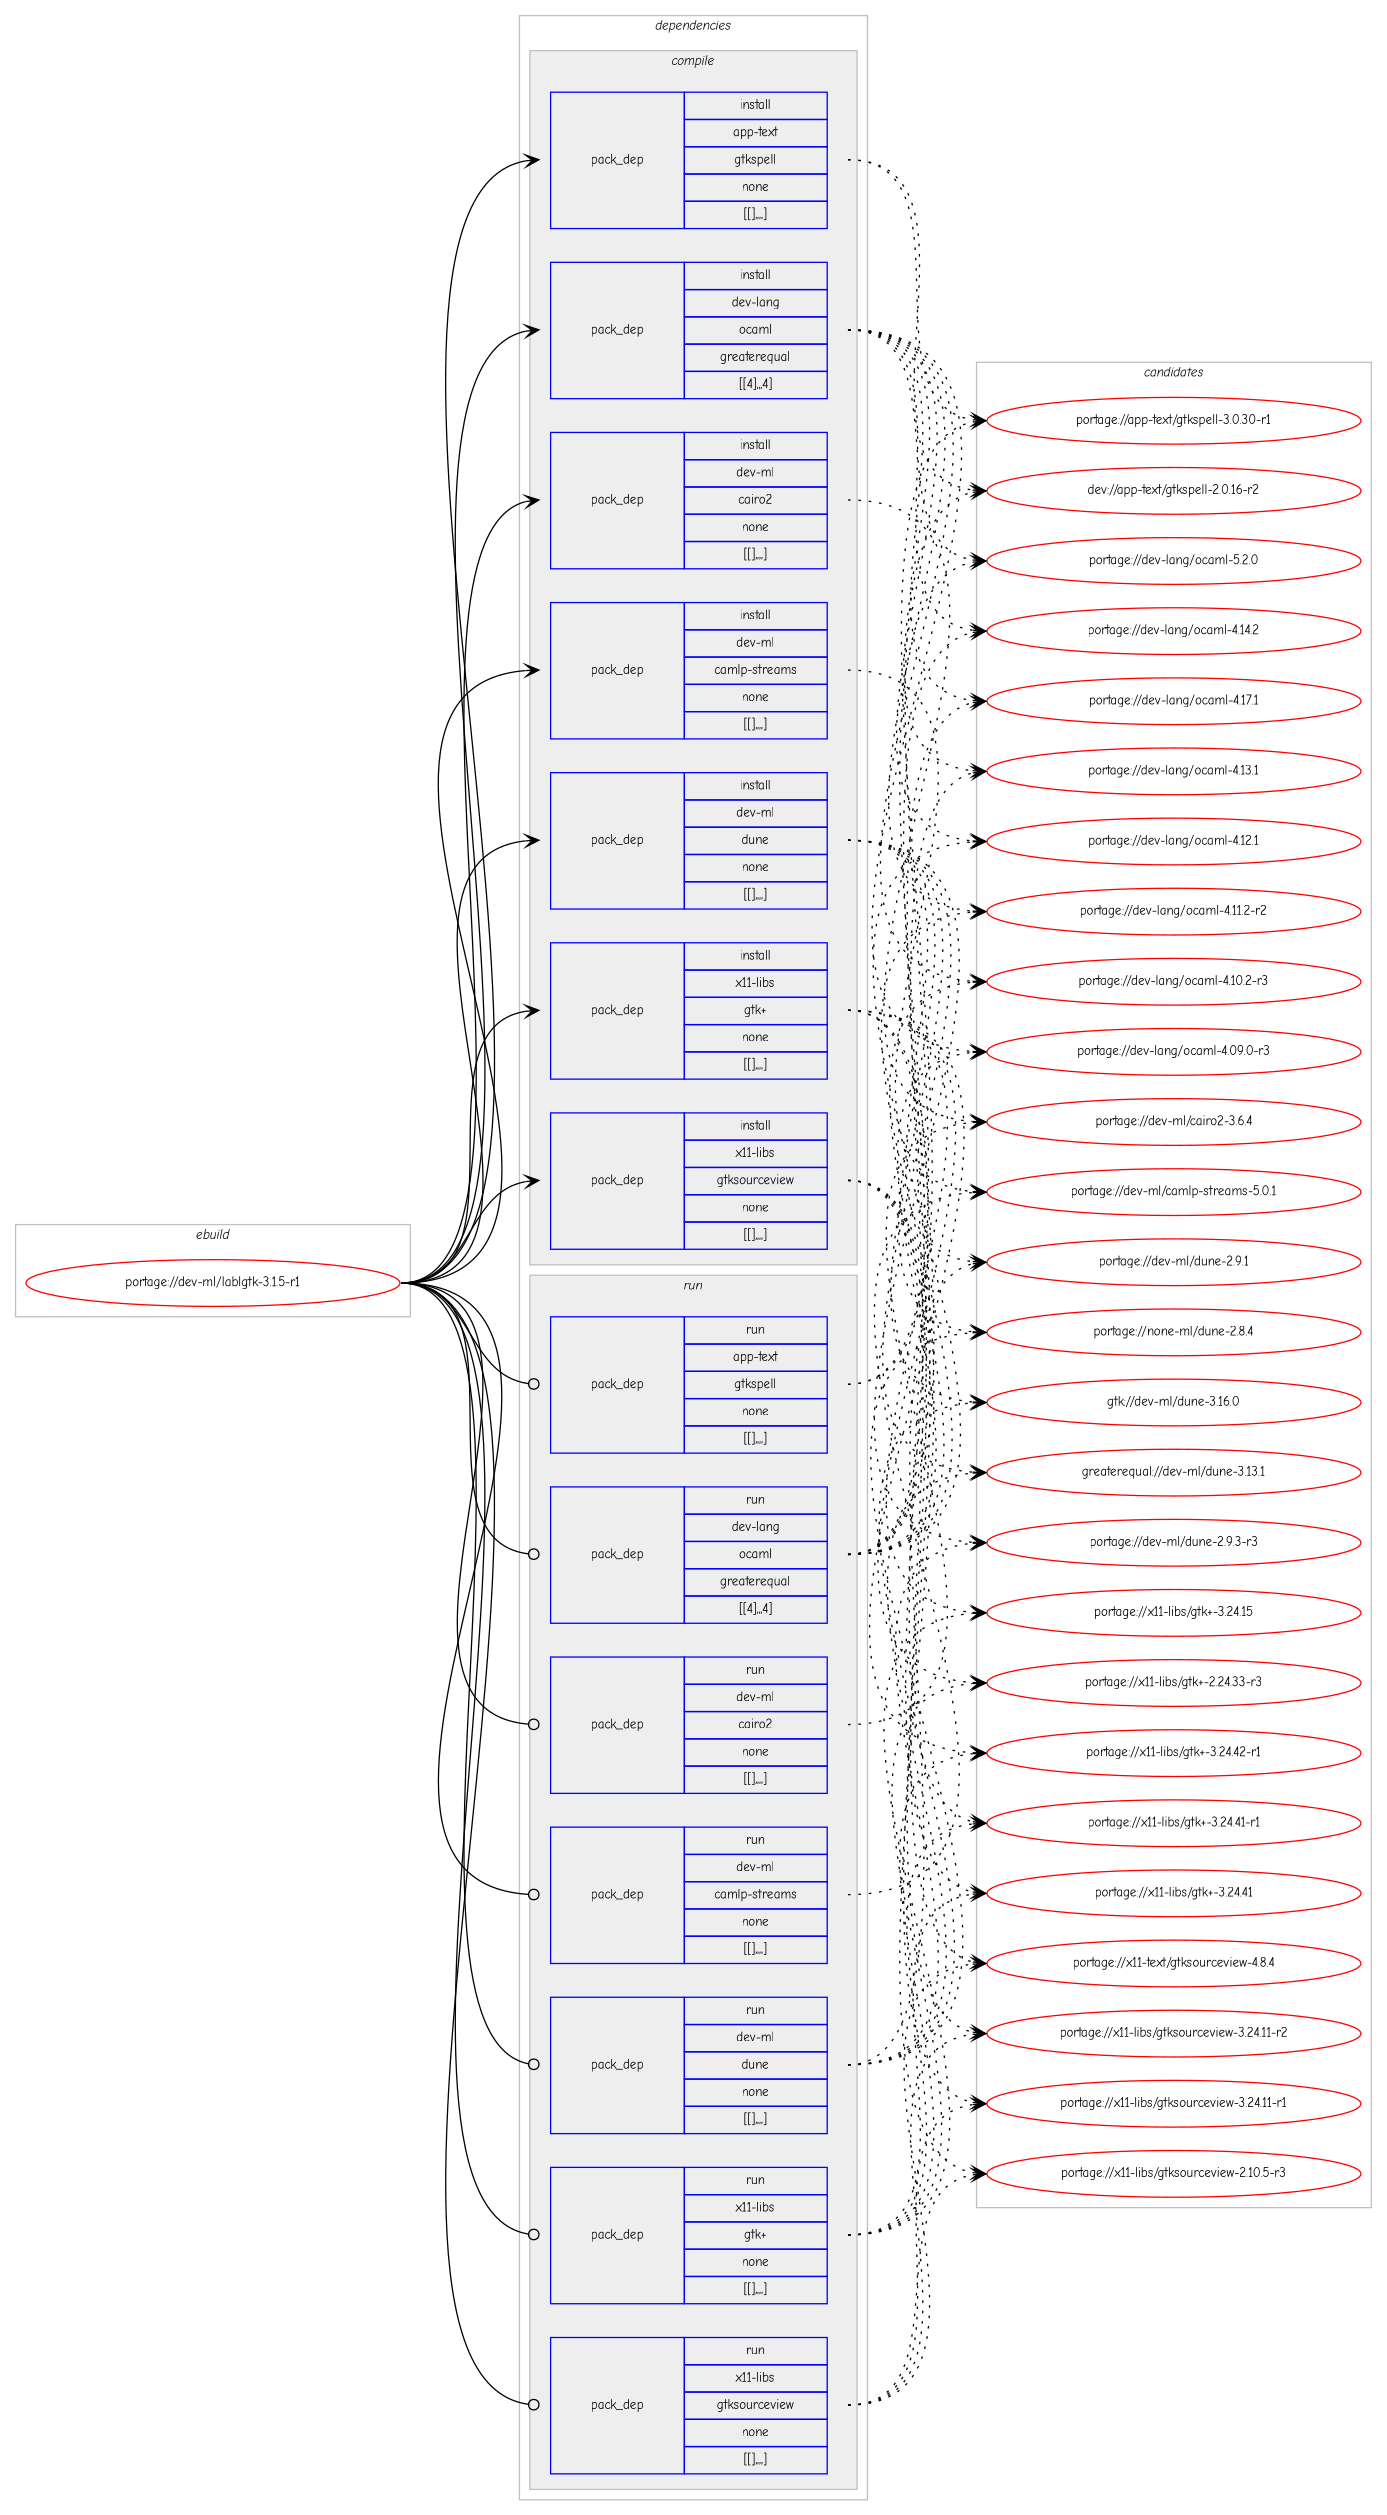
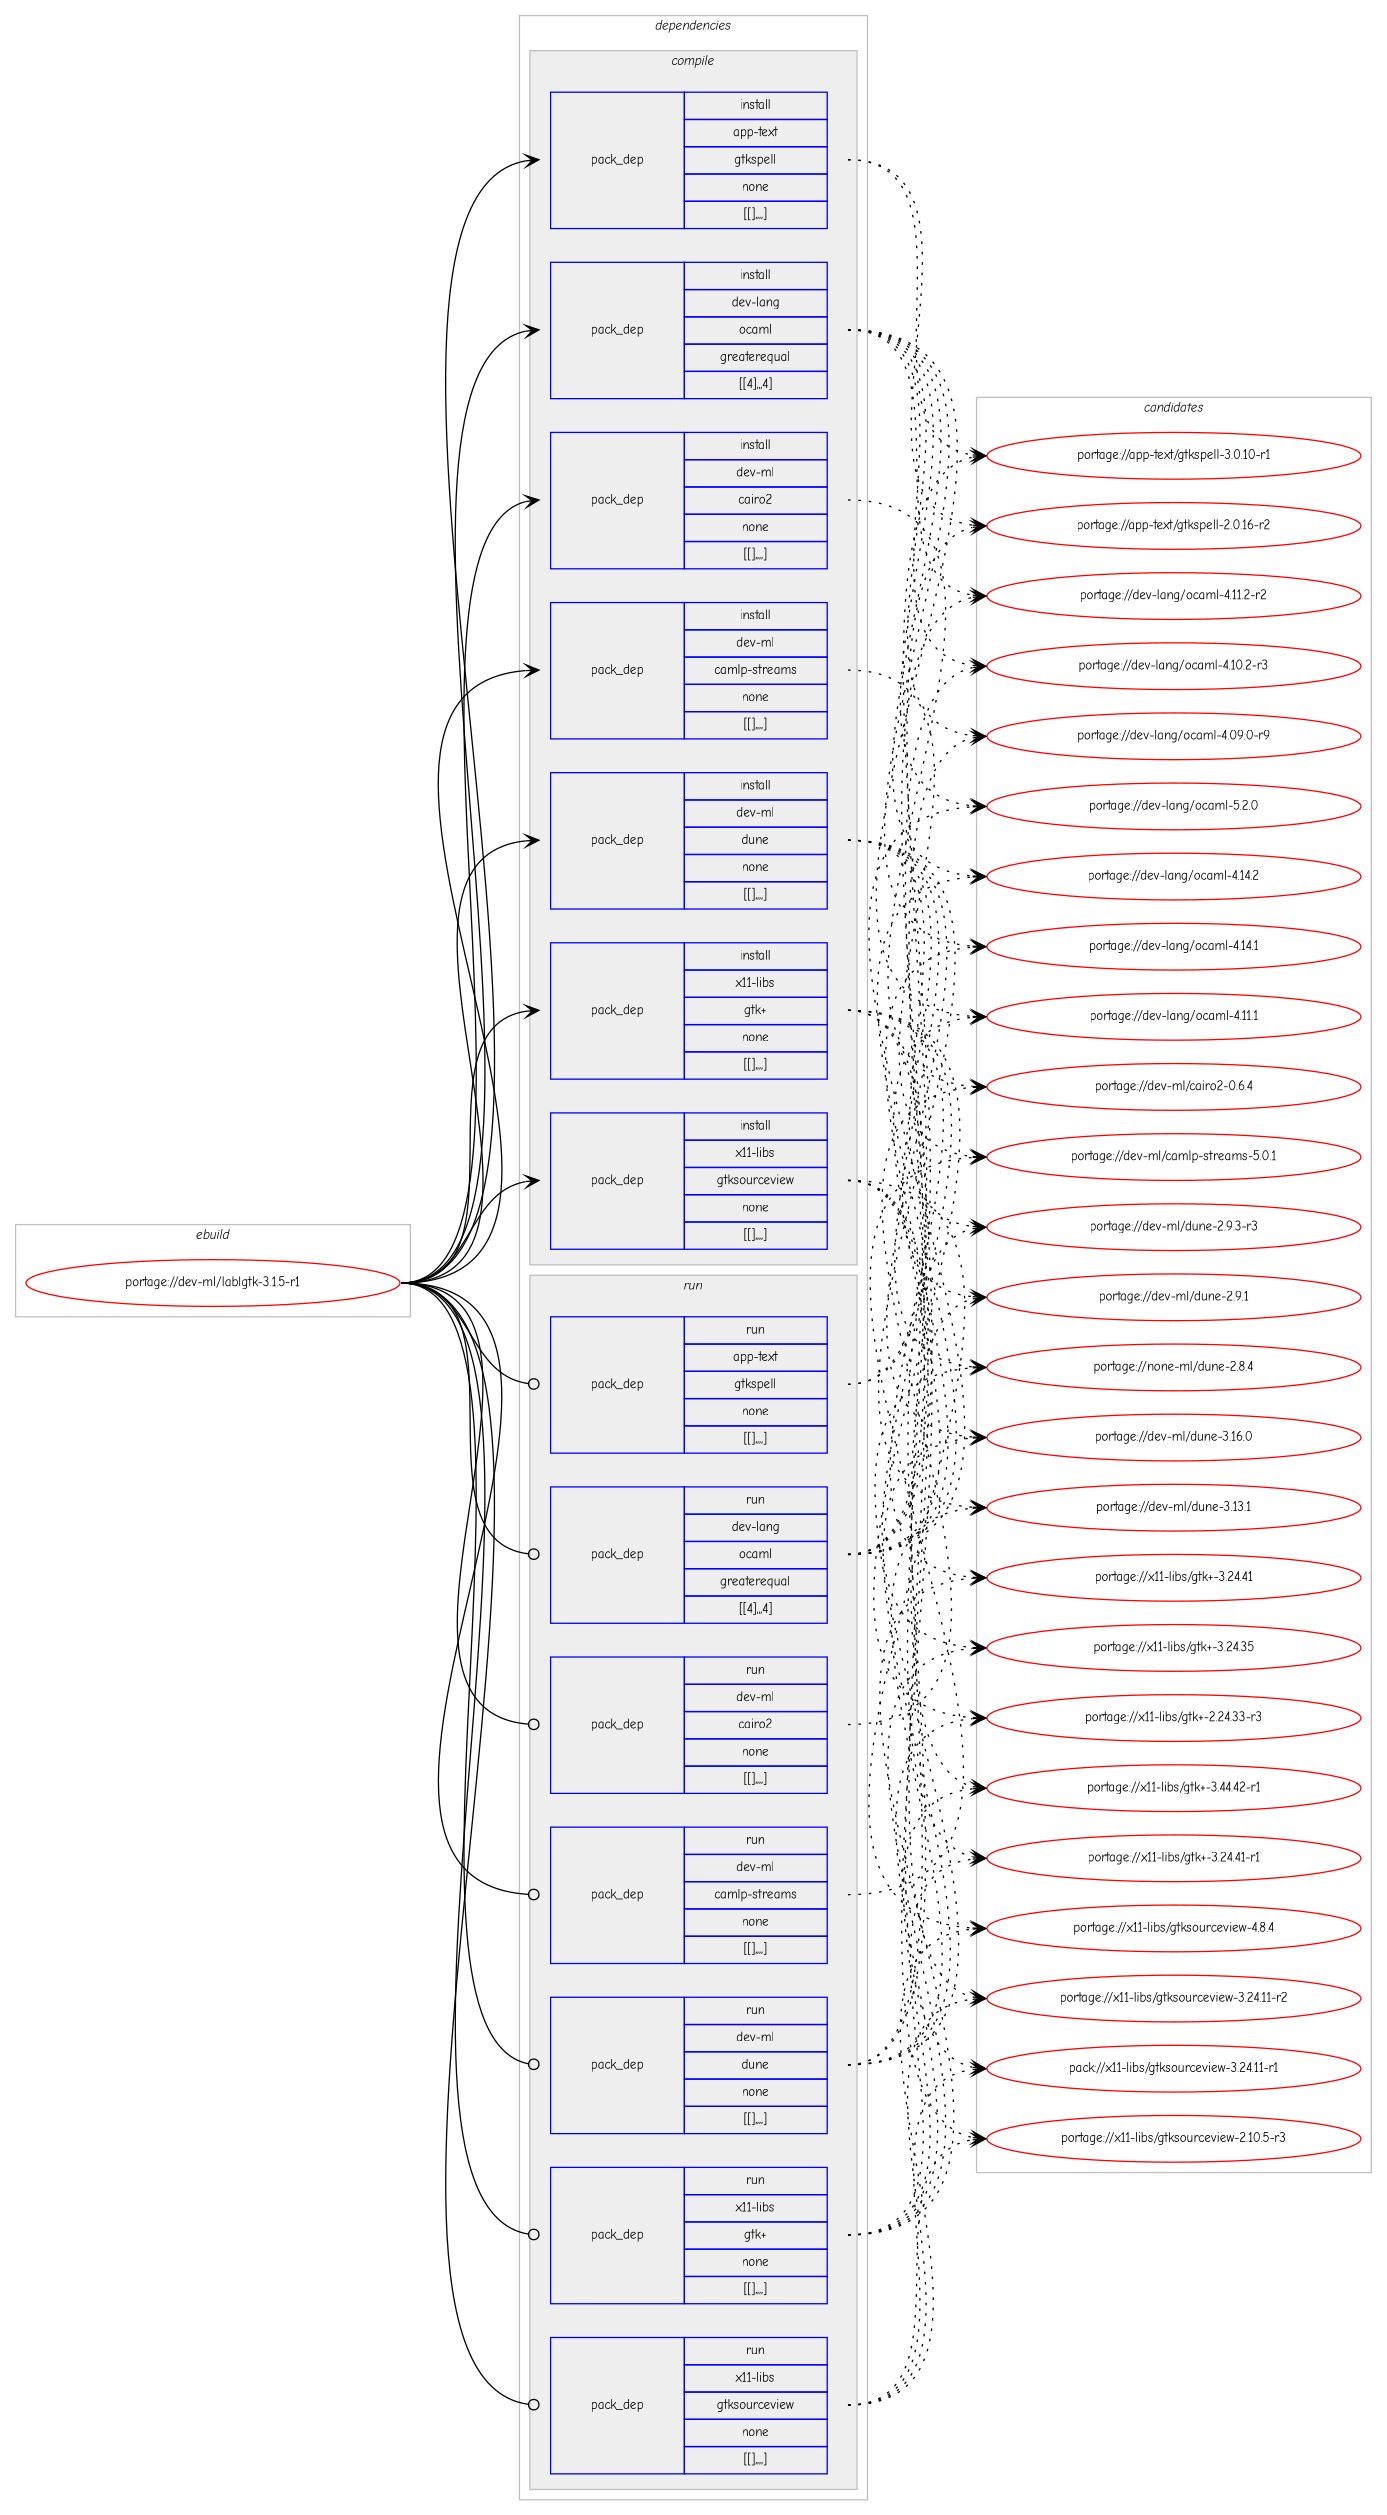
(1174, 421) -> (1174, 456)
(1174, 491) -> (1174, 526)
(1174, 701) -> (1174, 947)
(1174, 771) -> (1174, 1017)
(1174, 842) -> none
(1174, 1052) -> (1174, 736)
(1174, 1122) -> (1174, 1087)
(1174, 1402) -> (1174, 1438)
(1174, 1473) -> (1174, 1508)
(1174, 1613) -> (1174, 1648)
(1174, 1753) -> (1174, 1788)
(1174, 1964) -> (1174, 1928)
(1174, 2104) -> (1174, 2069)
